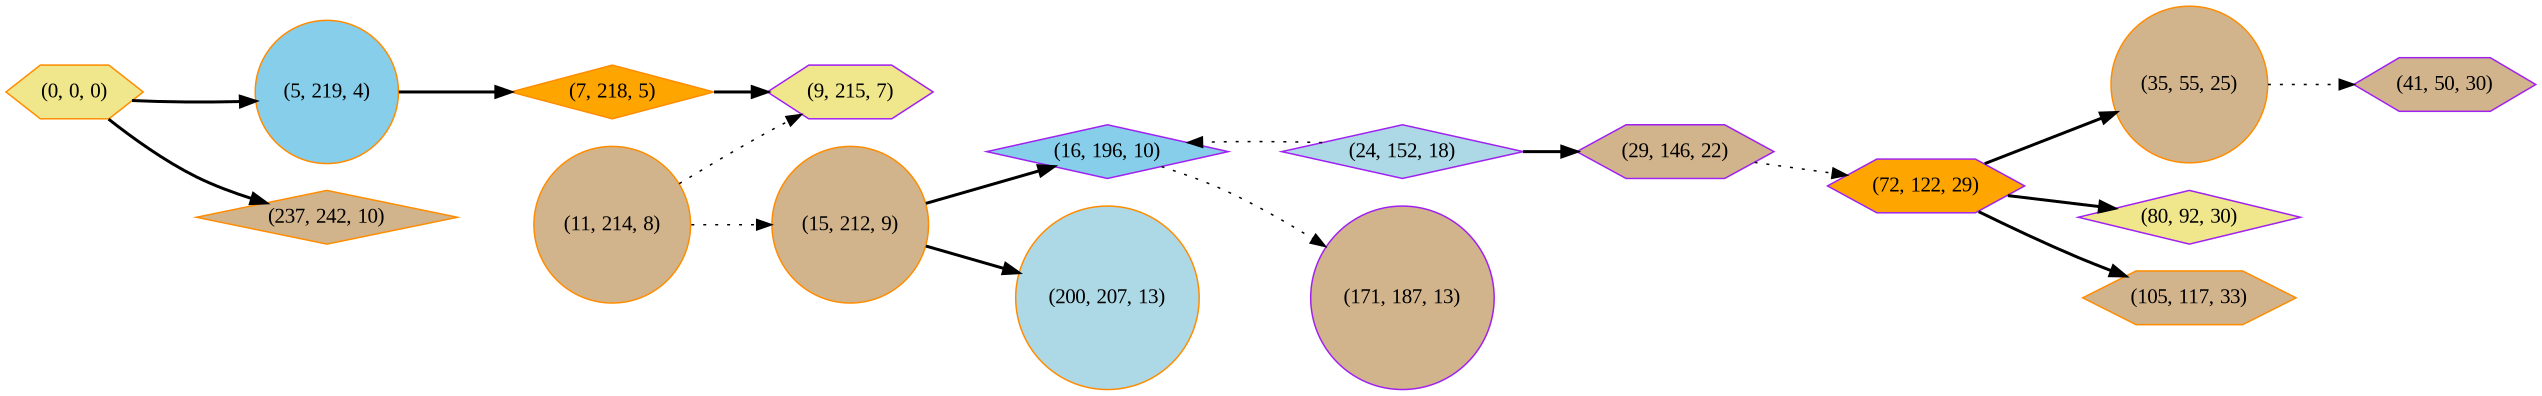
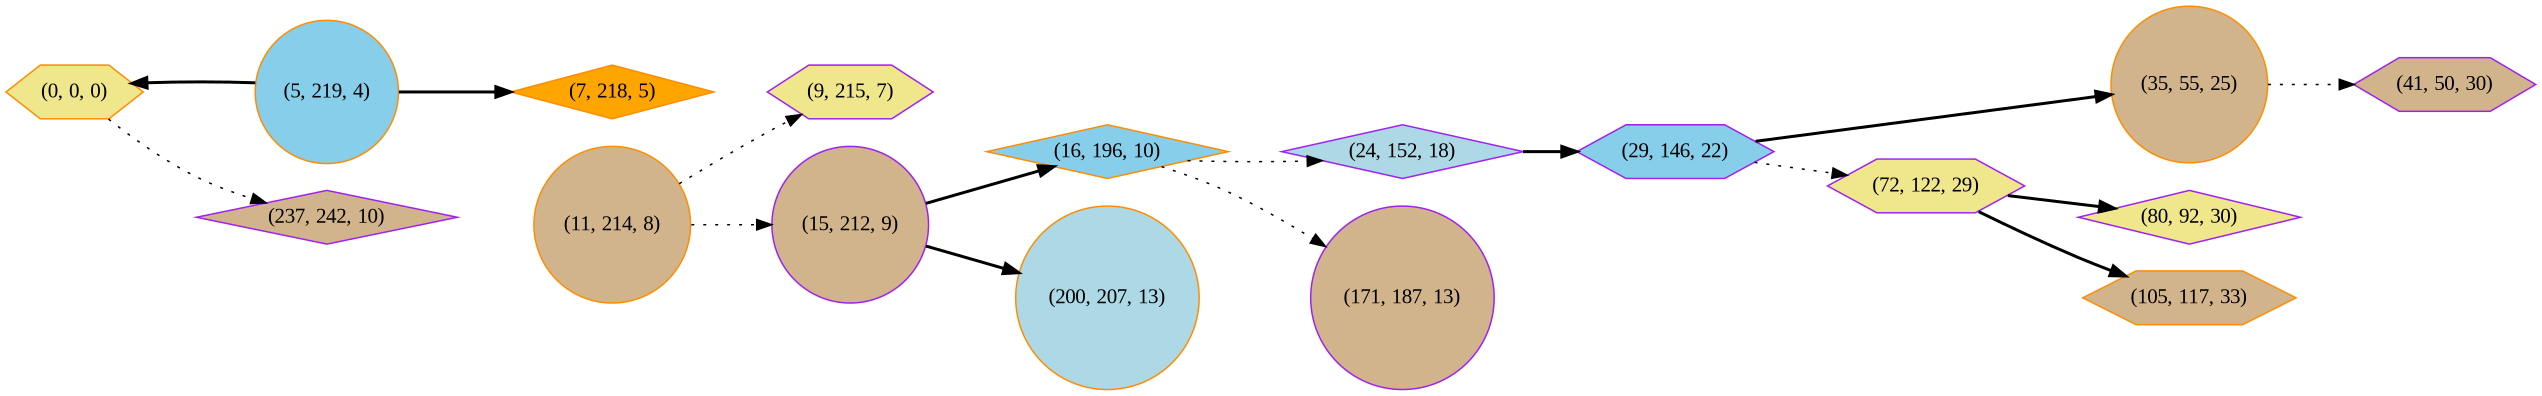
(733, 92) -> none
(186, 102) -> (201, 82)
(2043, 141) -> (1926, 119)
(1262, 142) -> (1247, 162)
(1107, 152) -> (1107, 152)
(1675, 152) -> (1675, 152)
(176, 166) -> (176, 166)
(1926, 186) -> (1926, 186)
(327, 217) -> (327, 217)
(850, 225) -> (850, 225)
